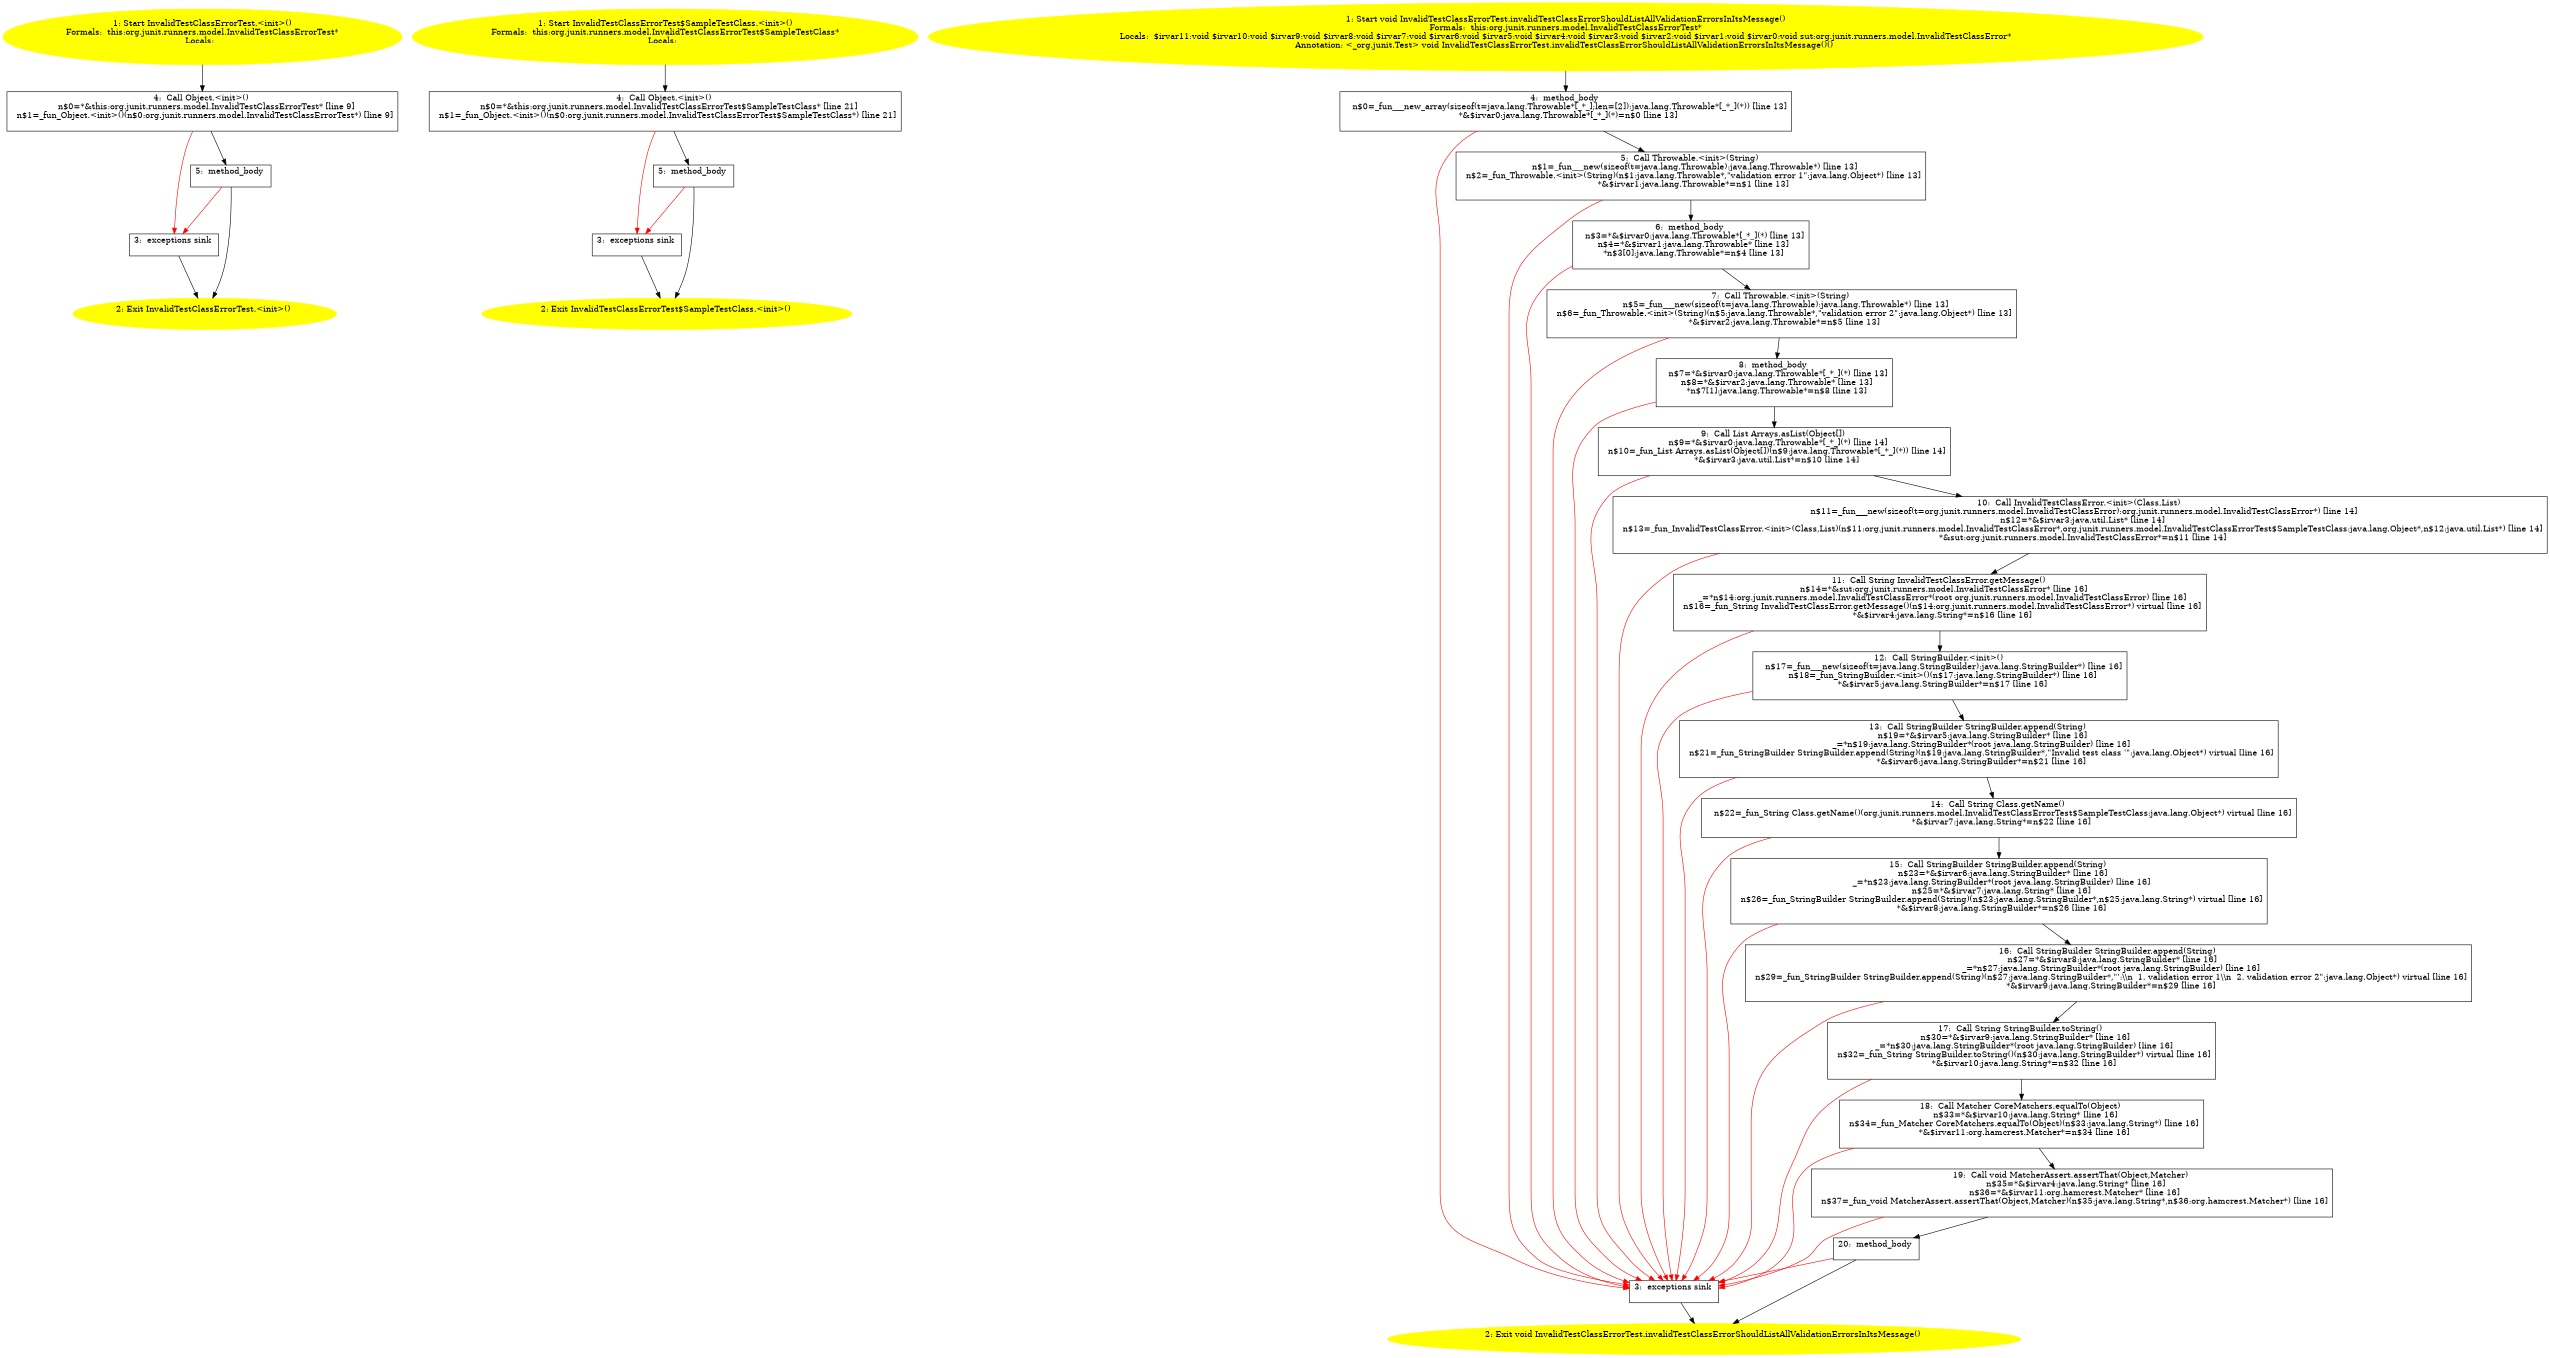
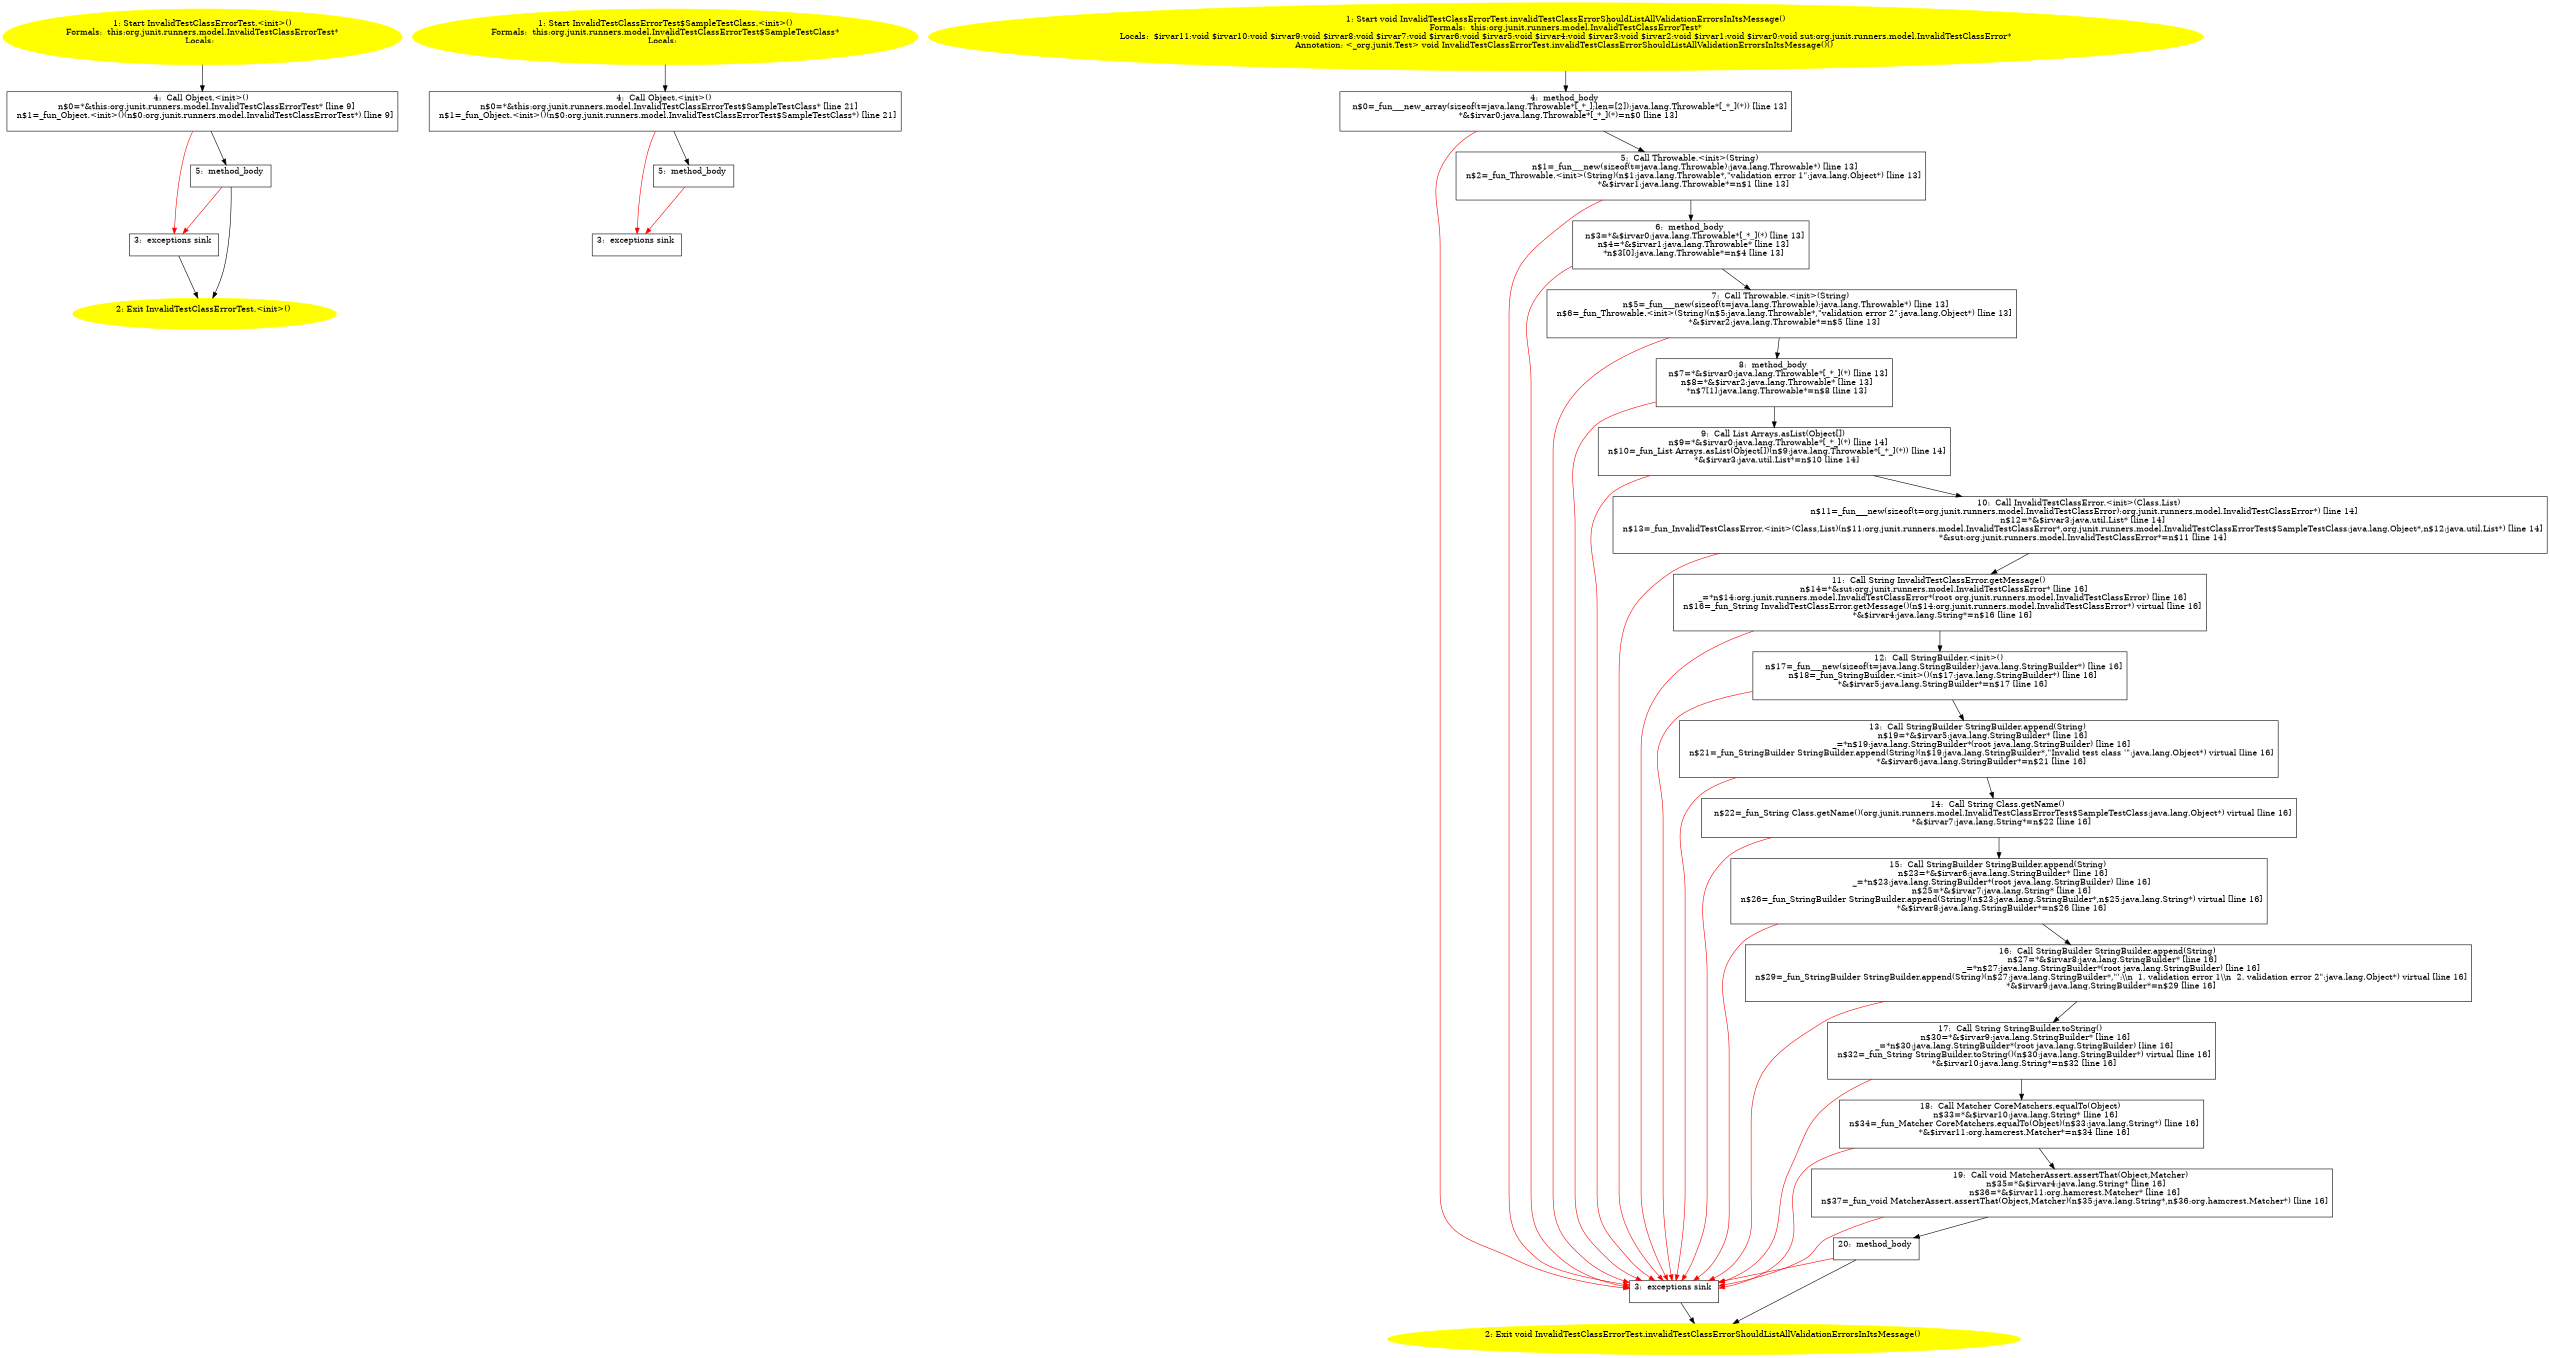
(667, 314) -> none
